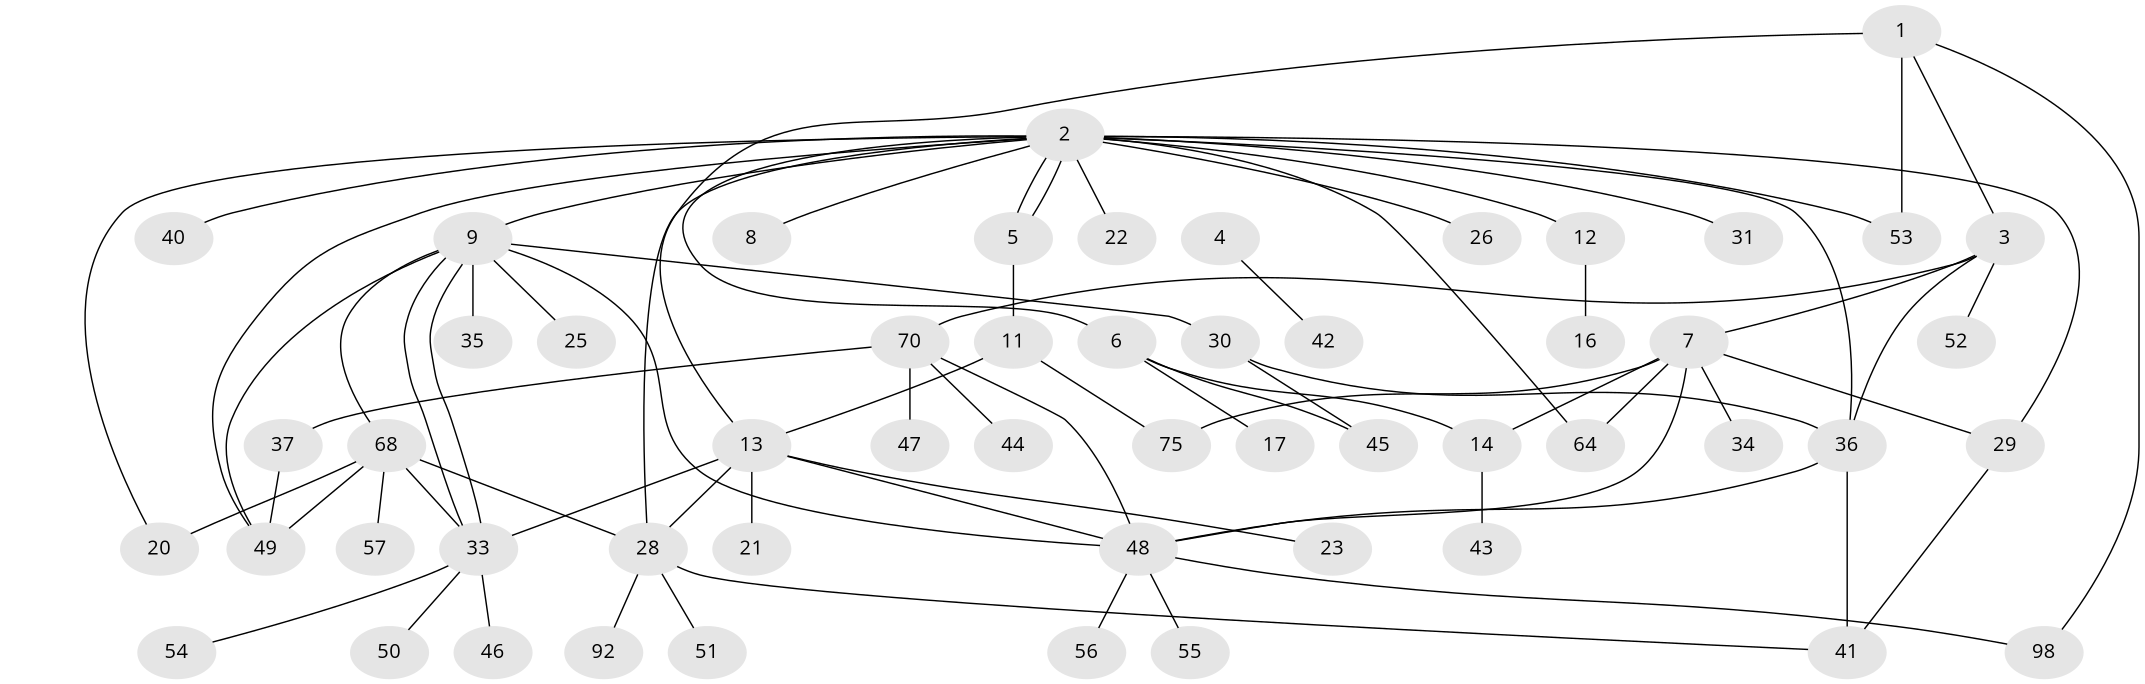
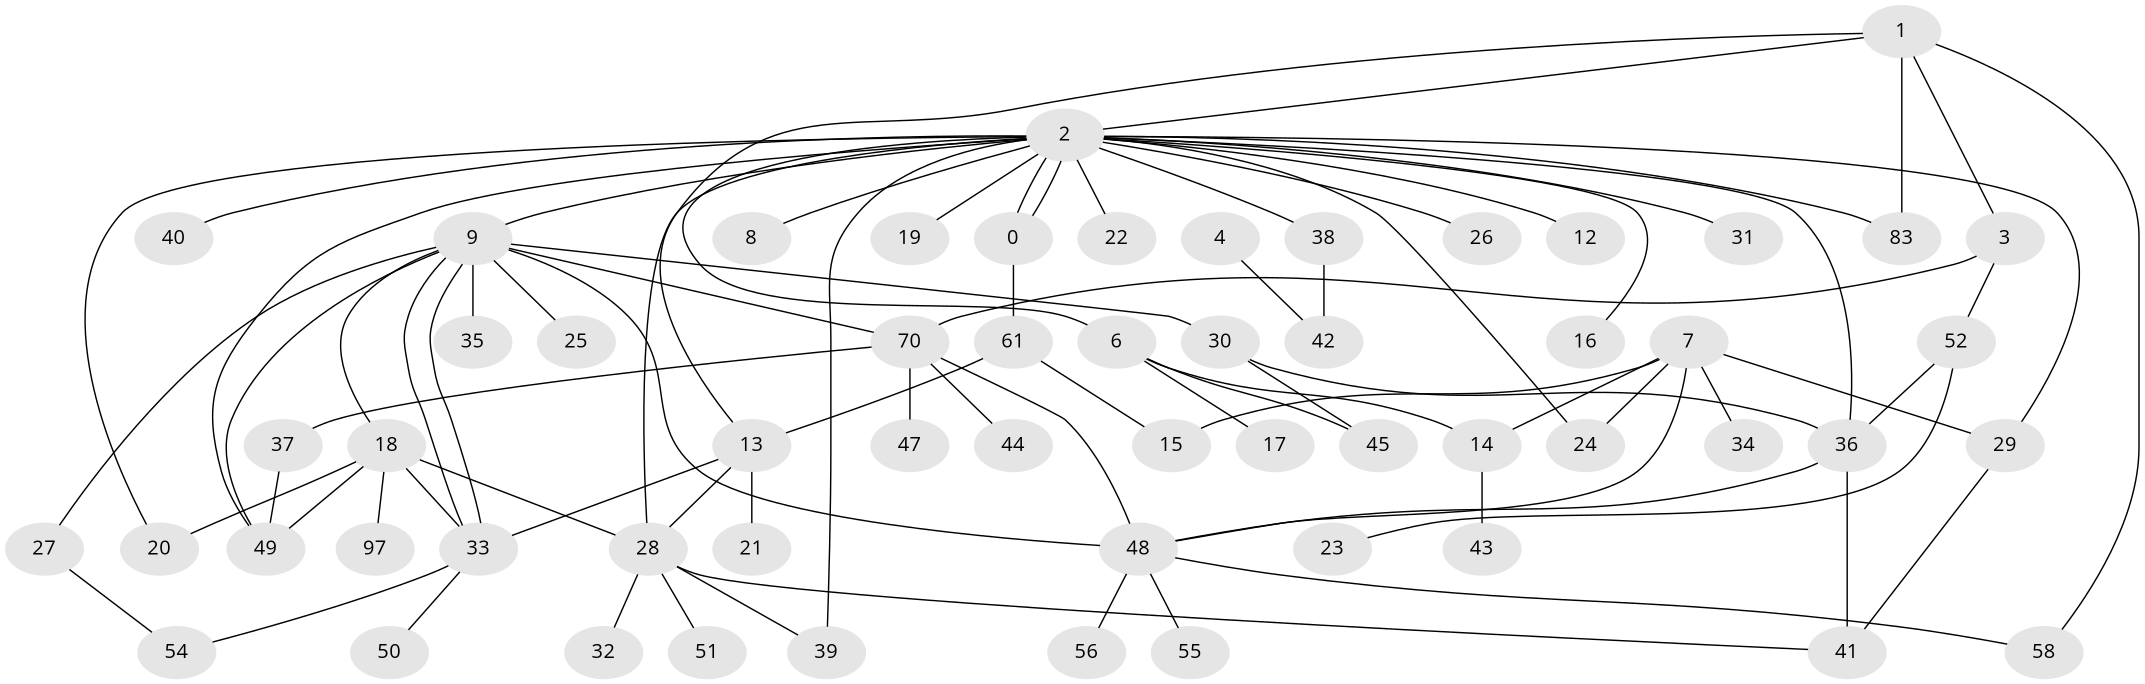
none -> (1483, 83)
none -> (910, 239)
(1013, 239) -> (1013, 239)
none -> (1324, 239)
(1902, 239) -> (1902, 239)
none -> (691, 290)
(1586, 291) -> (1434, 167)
(1851, 298) -> none
(1898, 325) -> (1902, 394)
(1013, 342) -> (1013, 342)
(387, 446) -> (387, 446)
(1172, 446) -> (1172, 446)
(1586, 446) -> (1586, 446)
(945, 497) -> none
(1041, 501) -> (1695, 512)
none -> (45, 549)
(375, 549) -> (375, 549)
(493, 653) -> none
(604, 653) -> (604, 653)
none -> (827, 653)
(2044, 653) -> (2044, 653)
